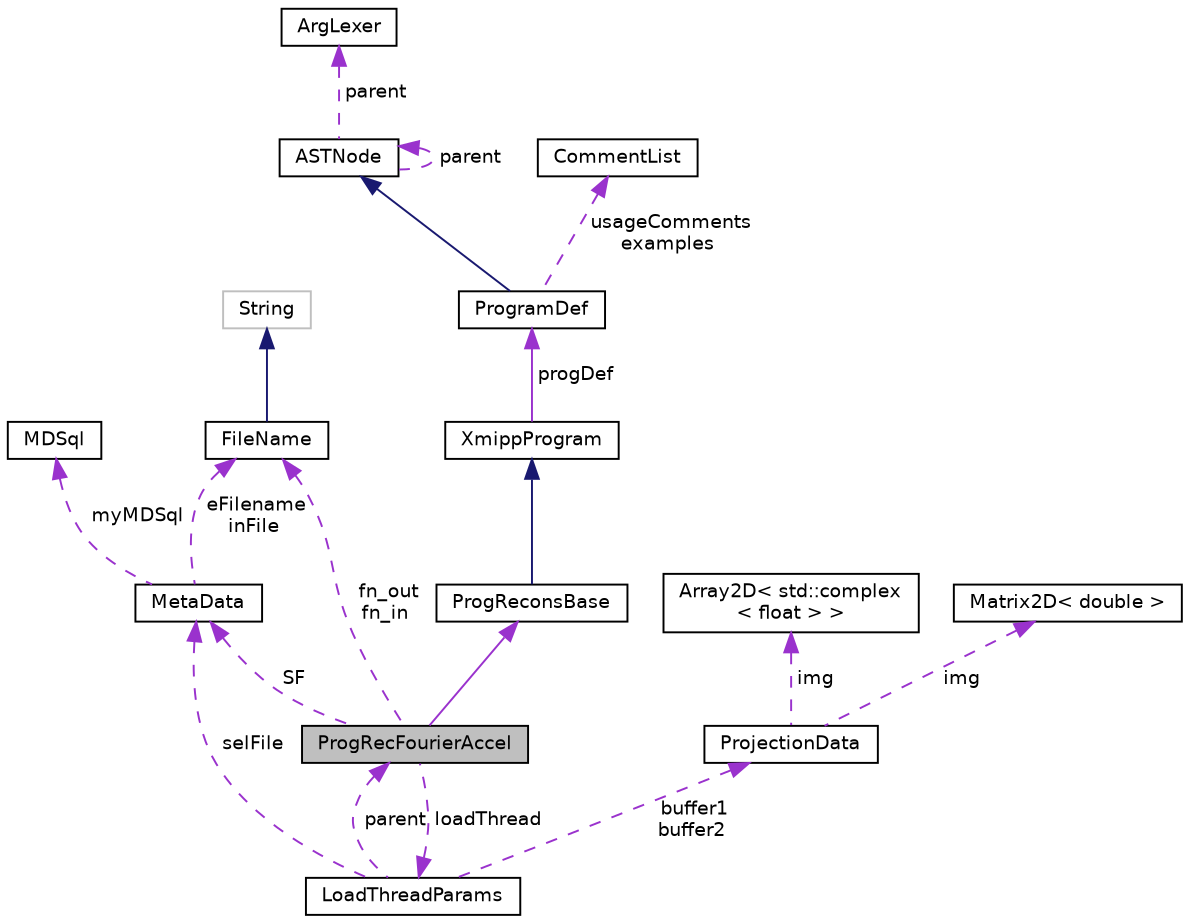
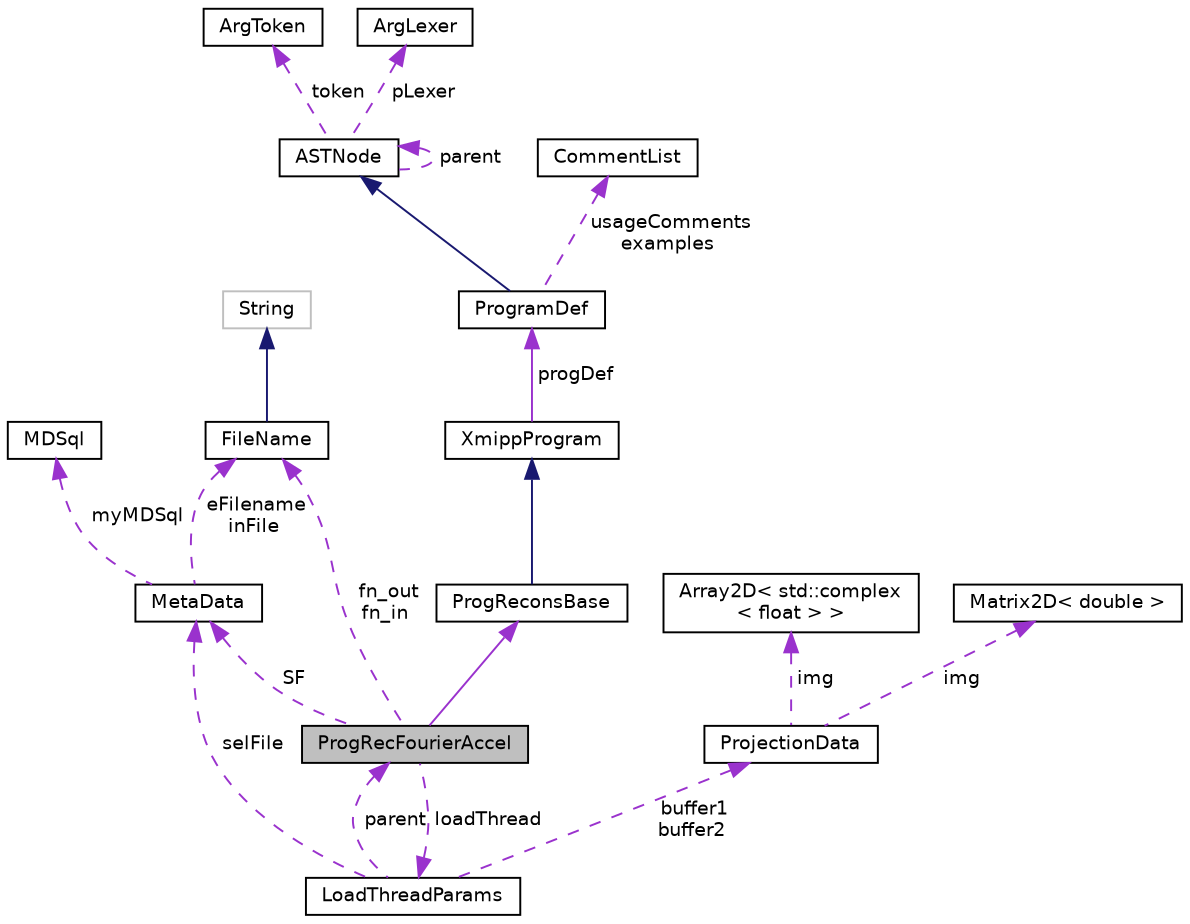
none -> (263, 27)
(373, 93) -> (421, 93)
